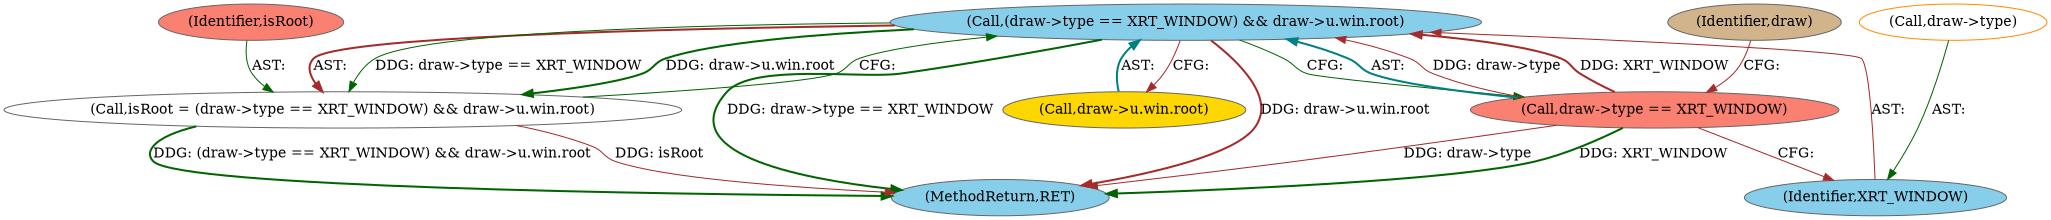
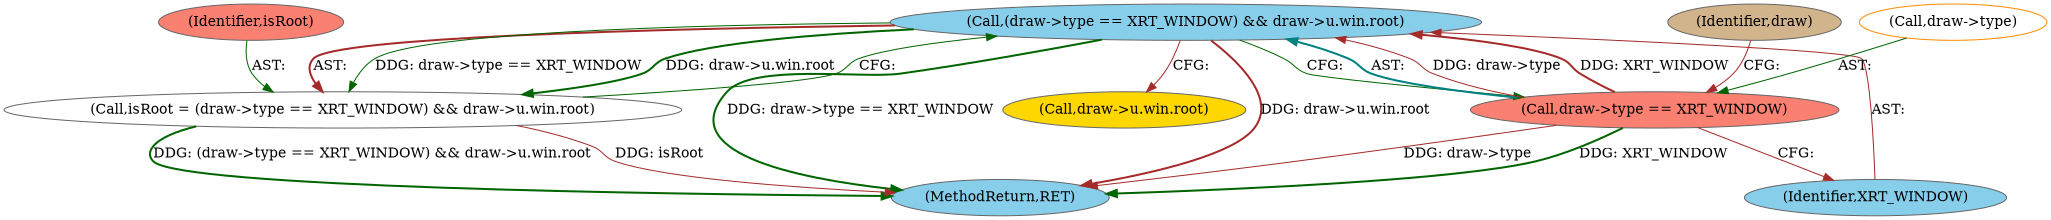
(1118, 67) -> none
(1926, 108) -> (1818, 65)
